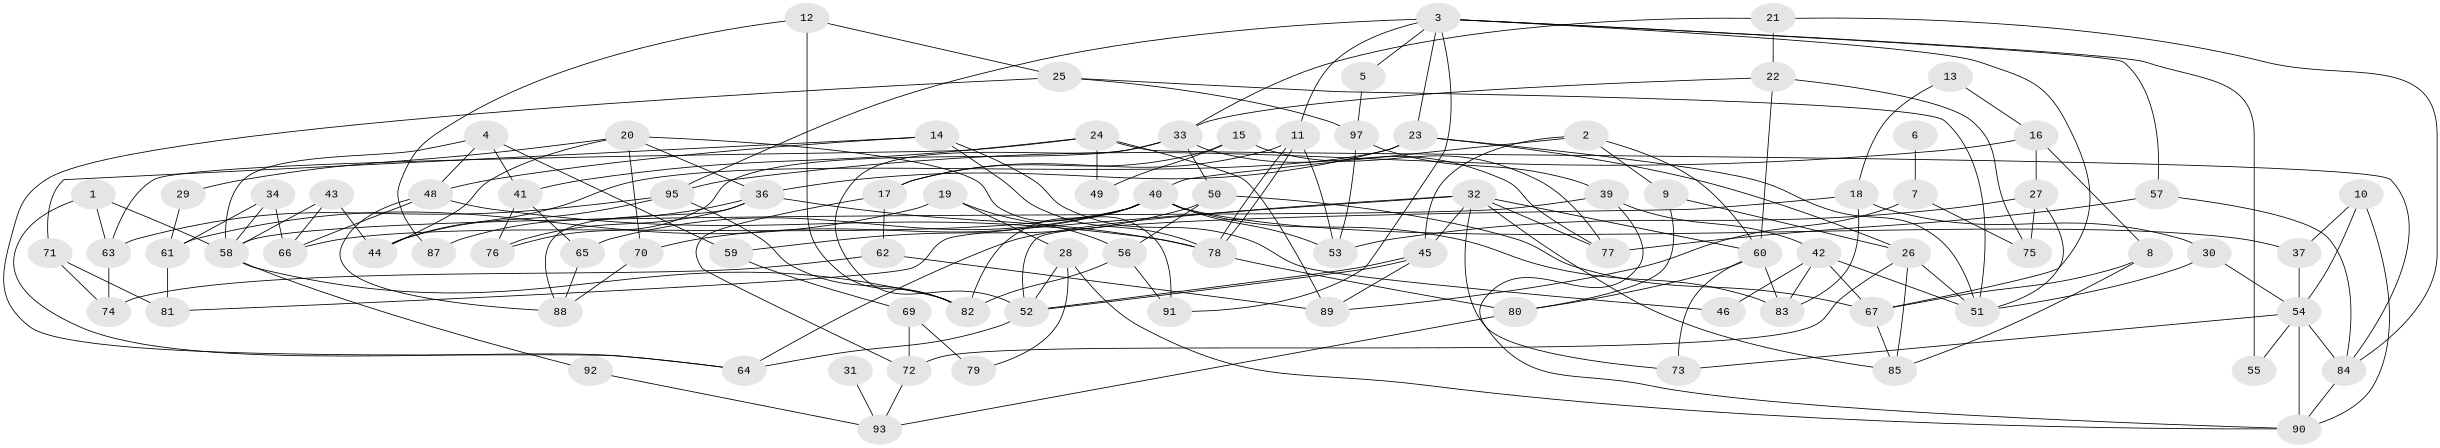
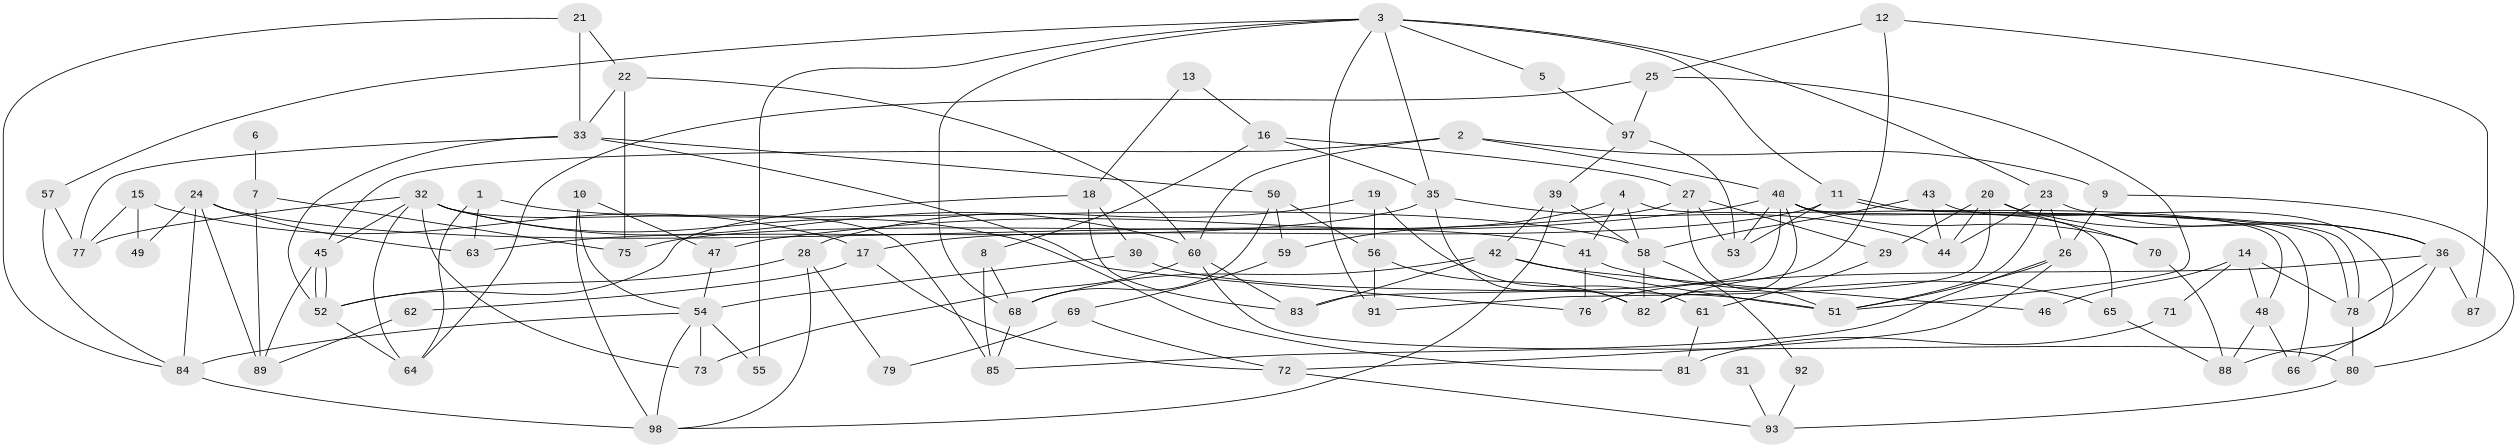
(273, 194) -> none
(672, 194) -> (1433, 194)
(767, 225) -> none
none -> (1799, 227)
(2299, 253) -> (715, 253)
(109, 312) -> none
(1872, 312) -> (1015, 312)
(2299, 430) -> (656, 430)
